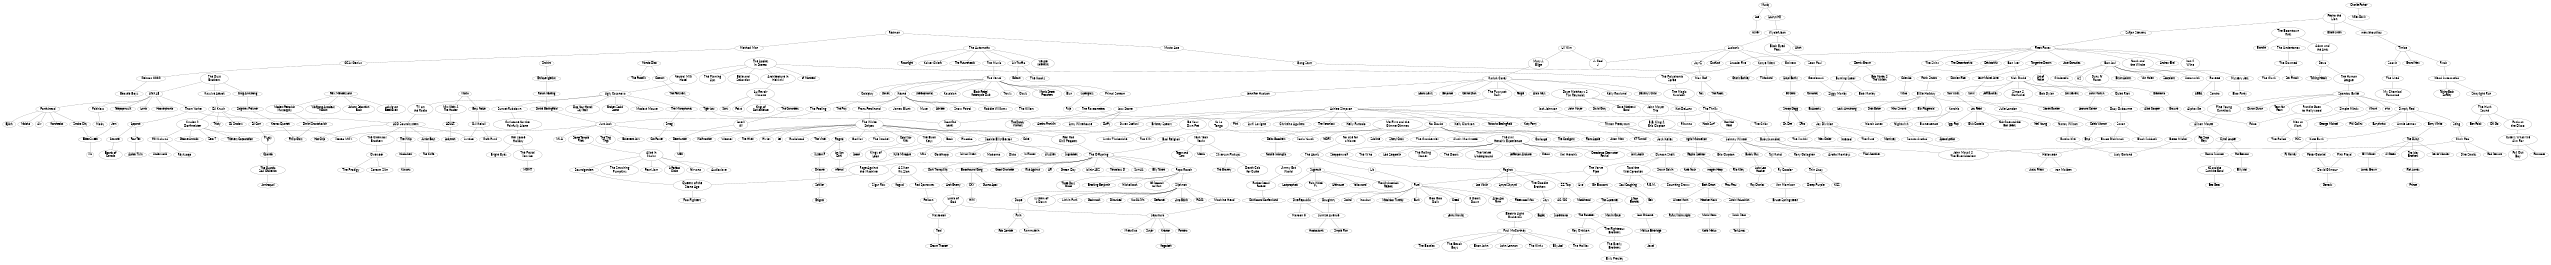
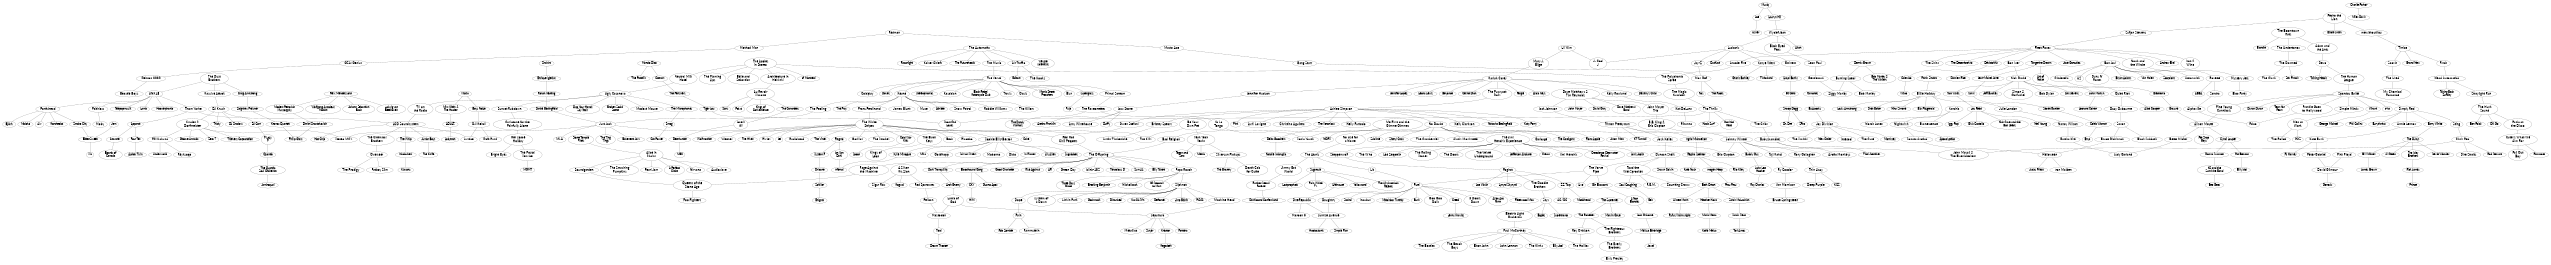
none -> (1398, 94)
(380, 170) -> (380, 170)
